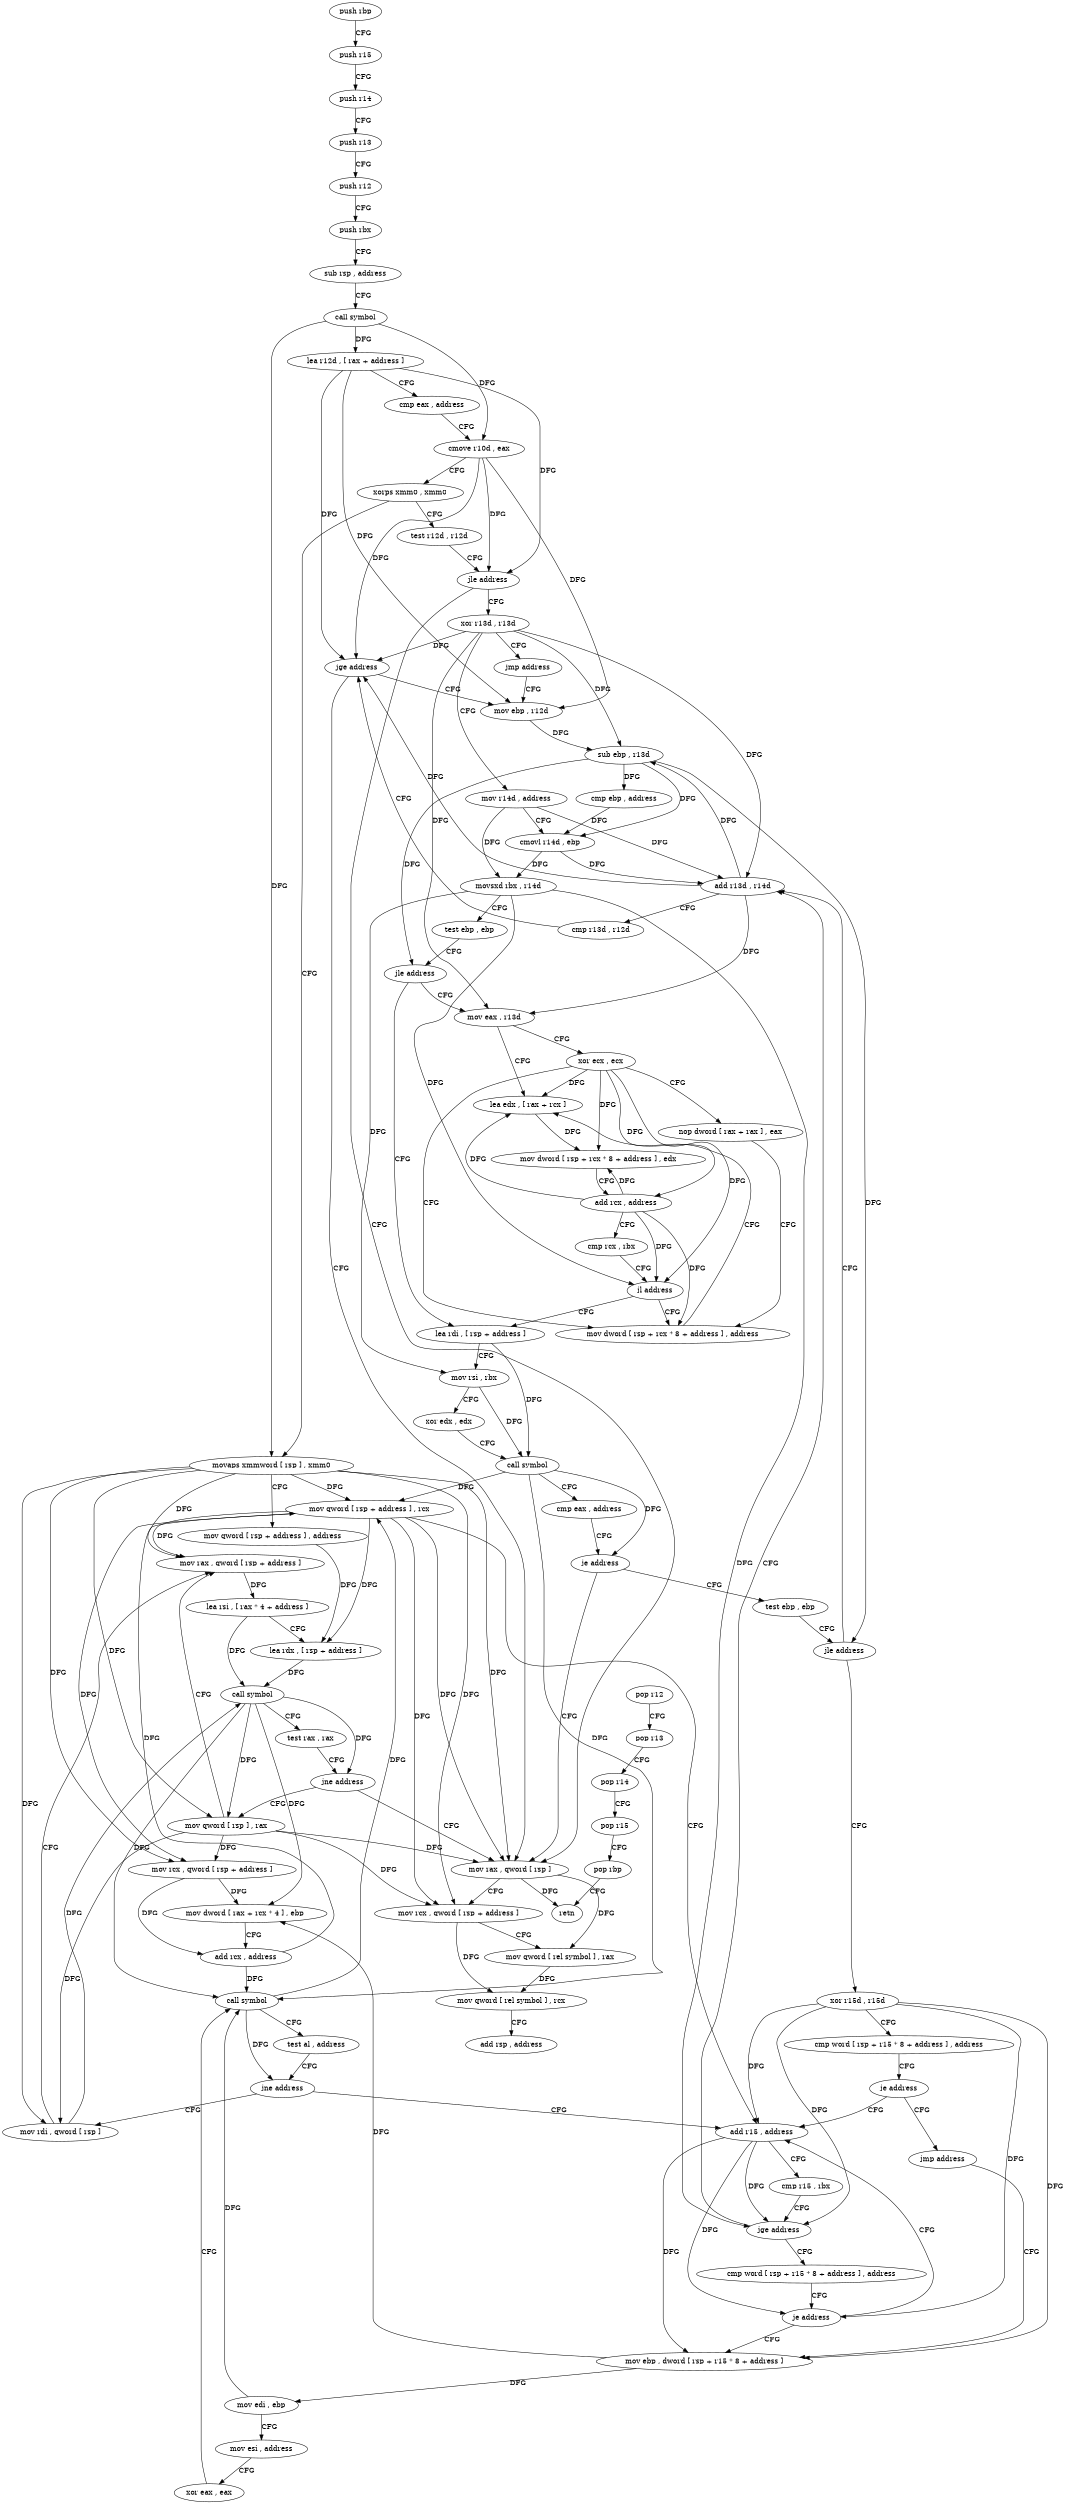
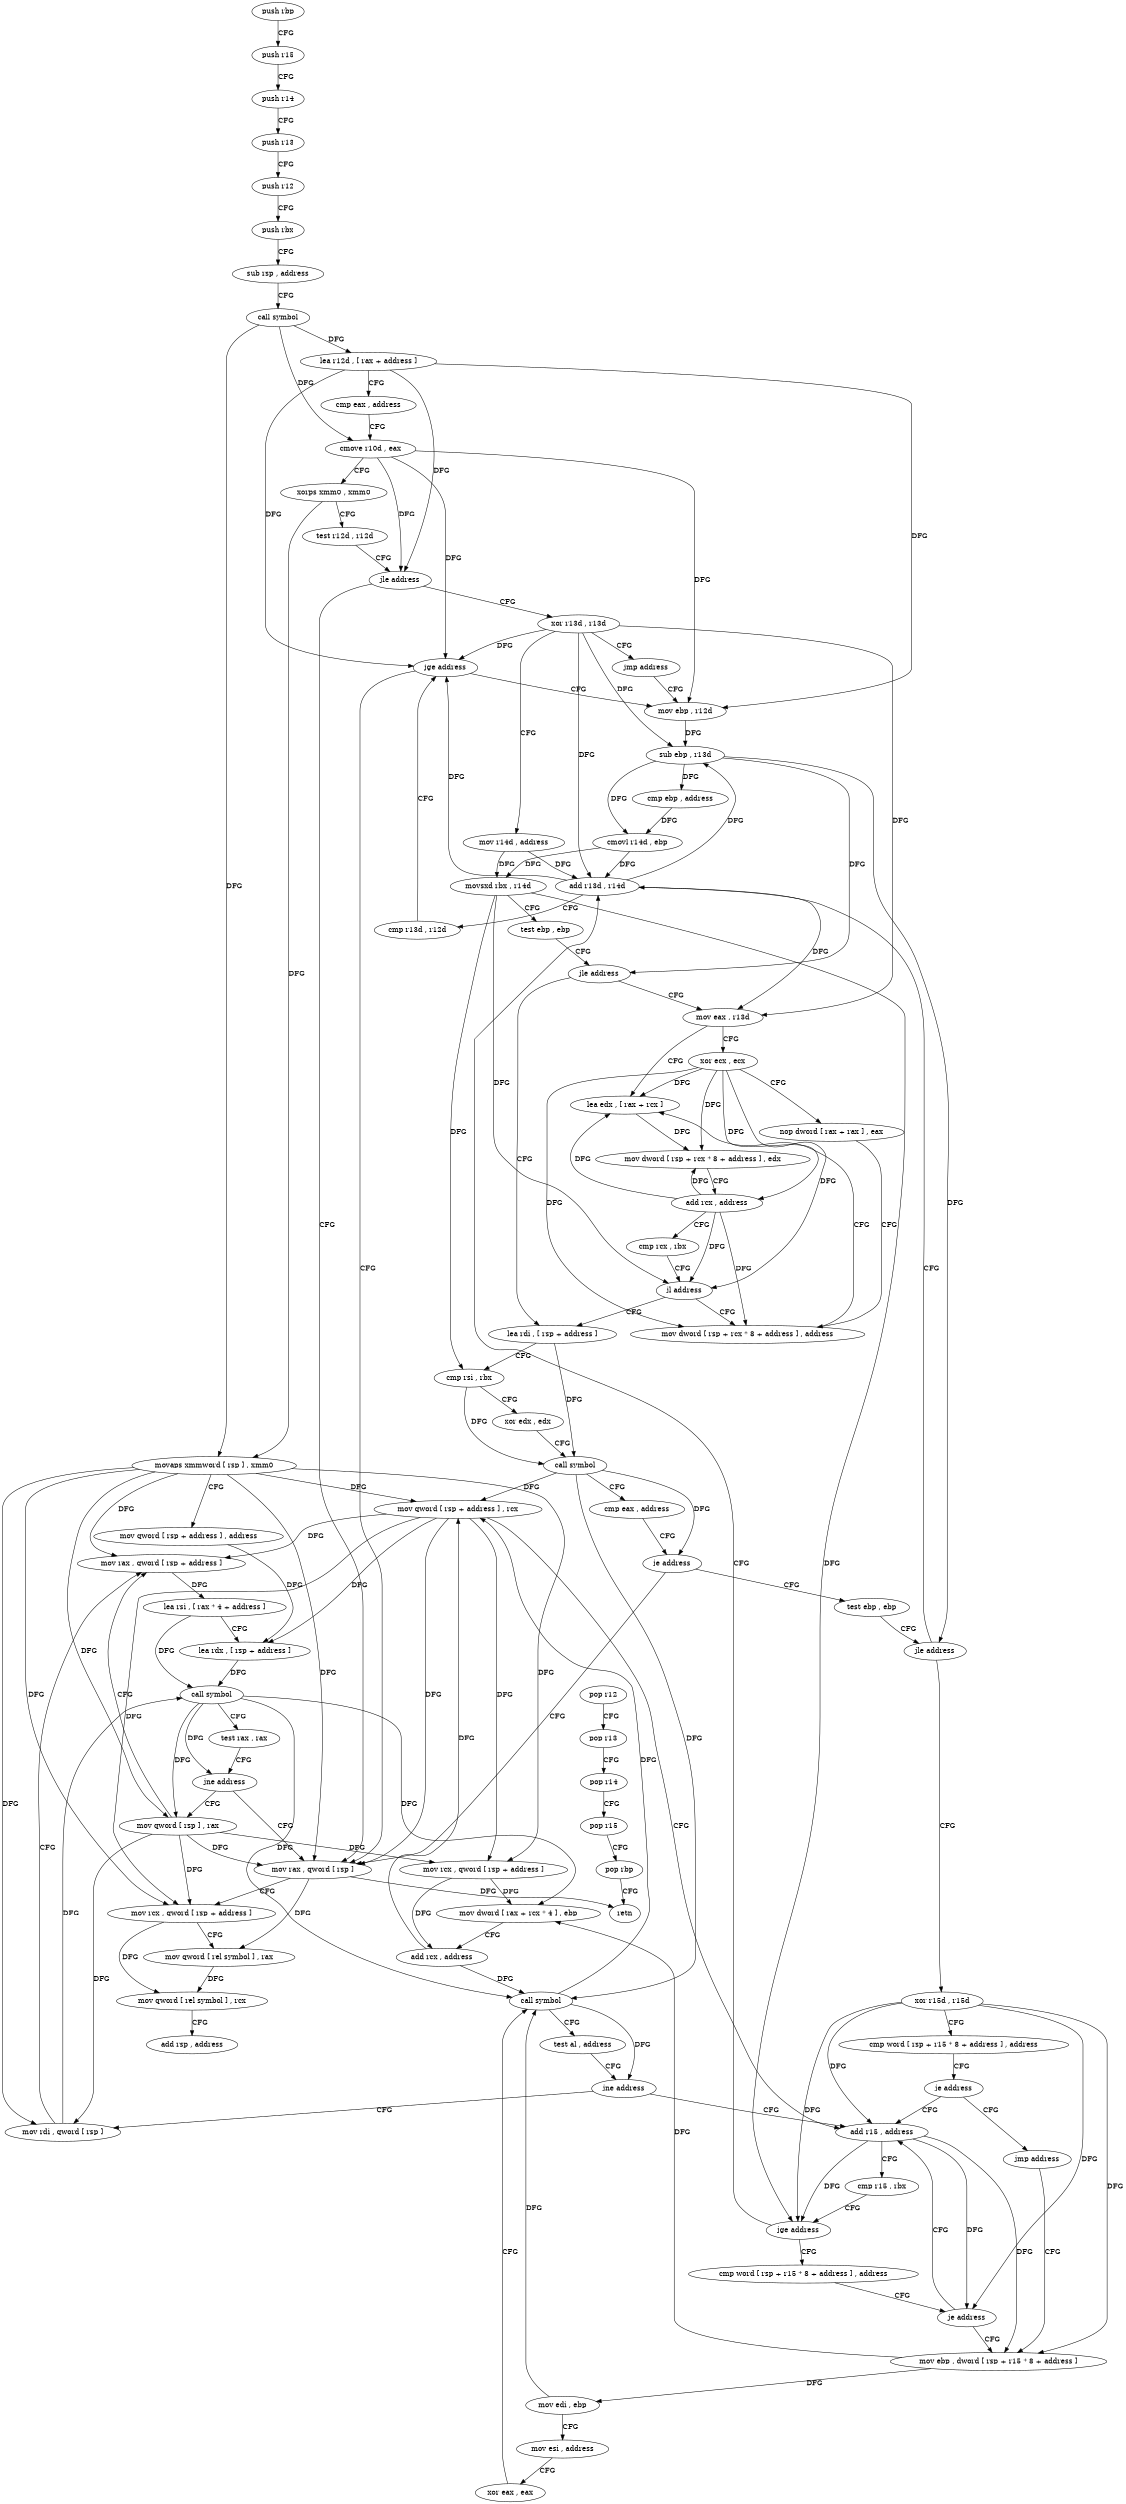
(532, 819) -> none
(310, 974) -> (297, 974)
(431, 1203) -> (555, 1203)
(474, 1378) -> (469, 1378)
